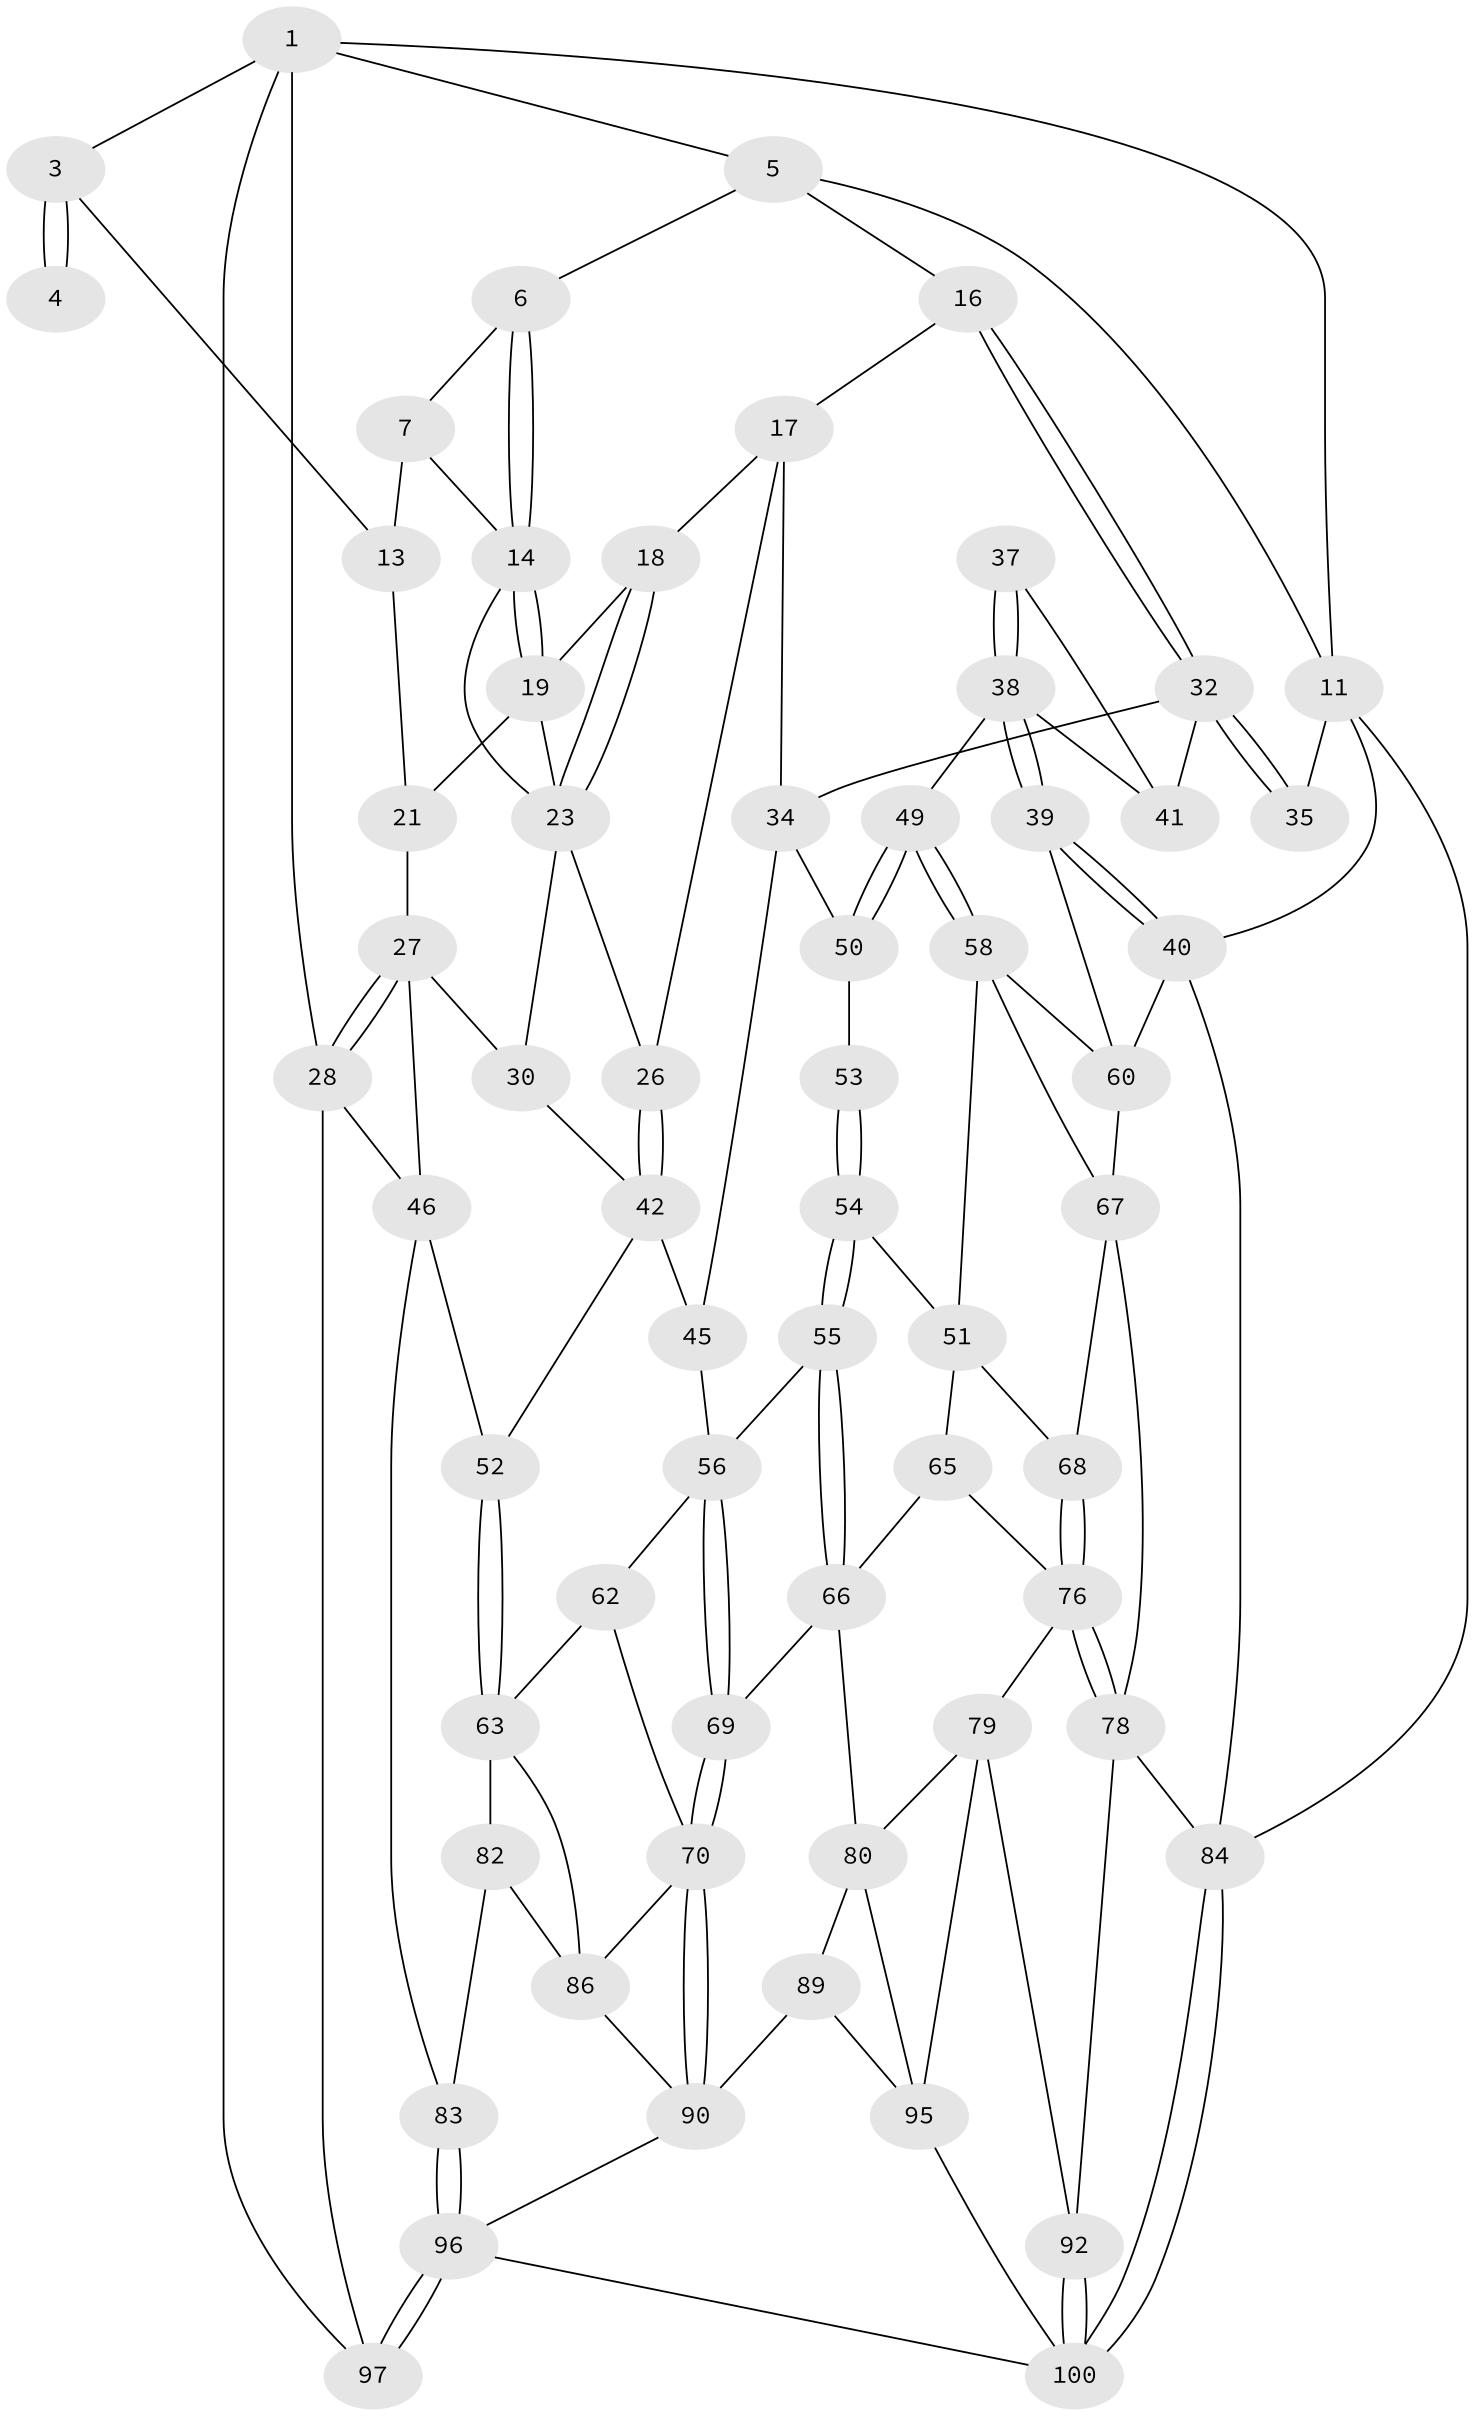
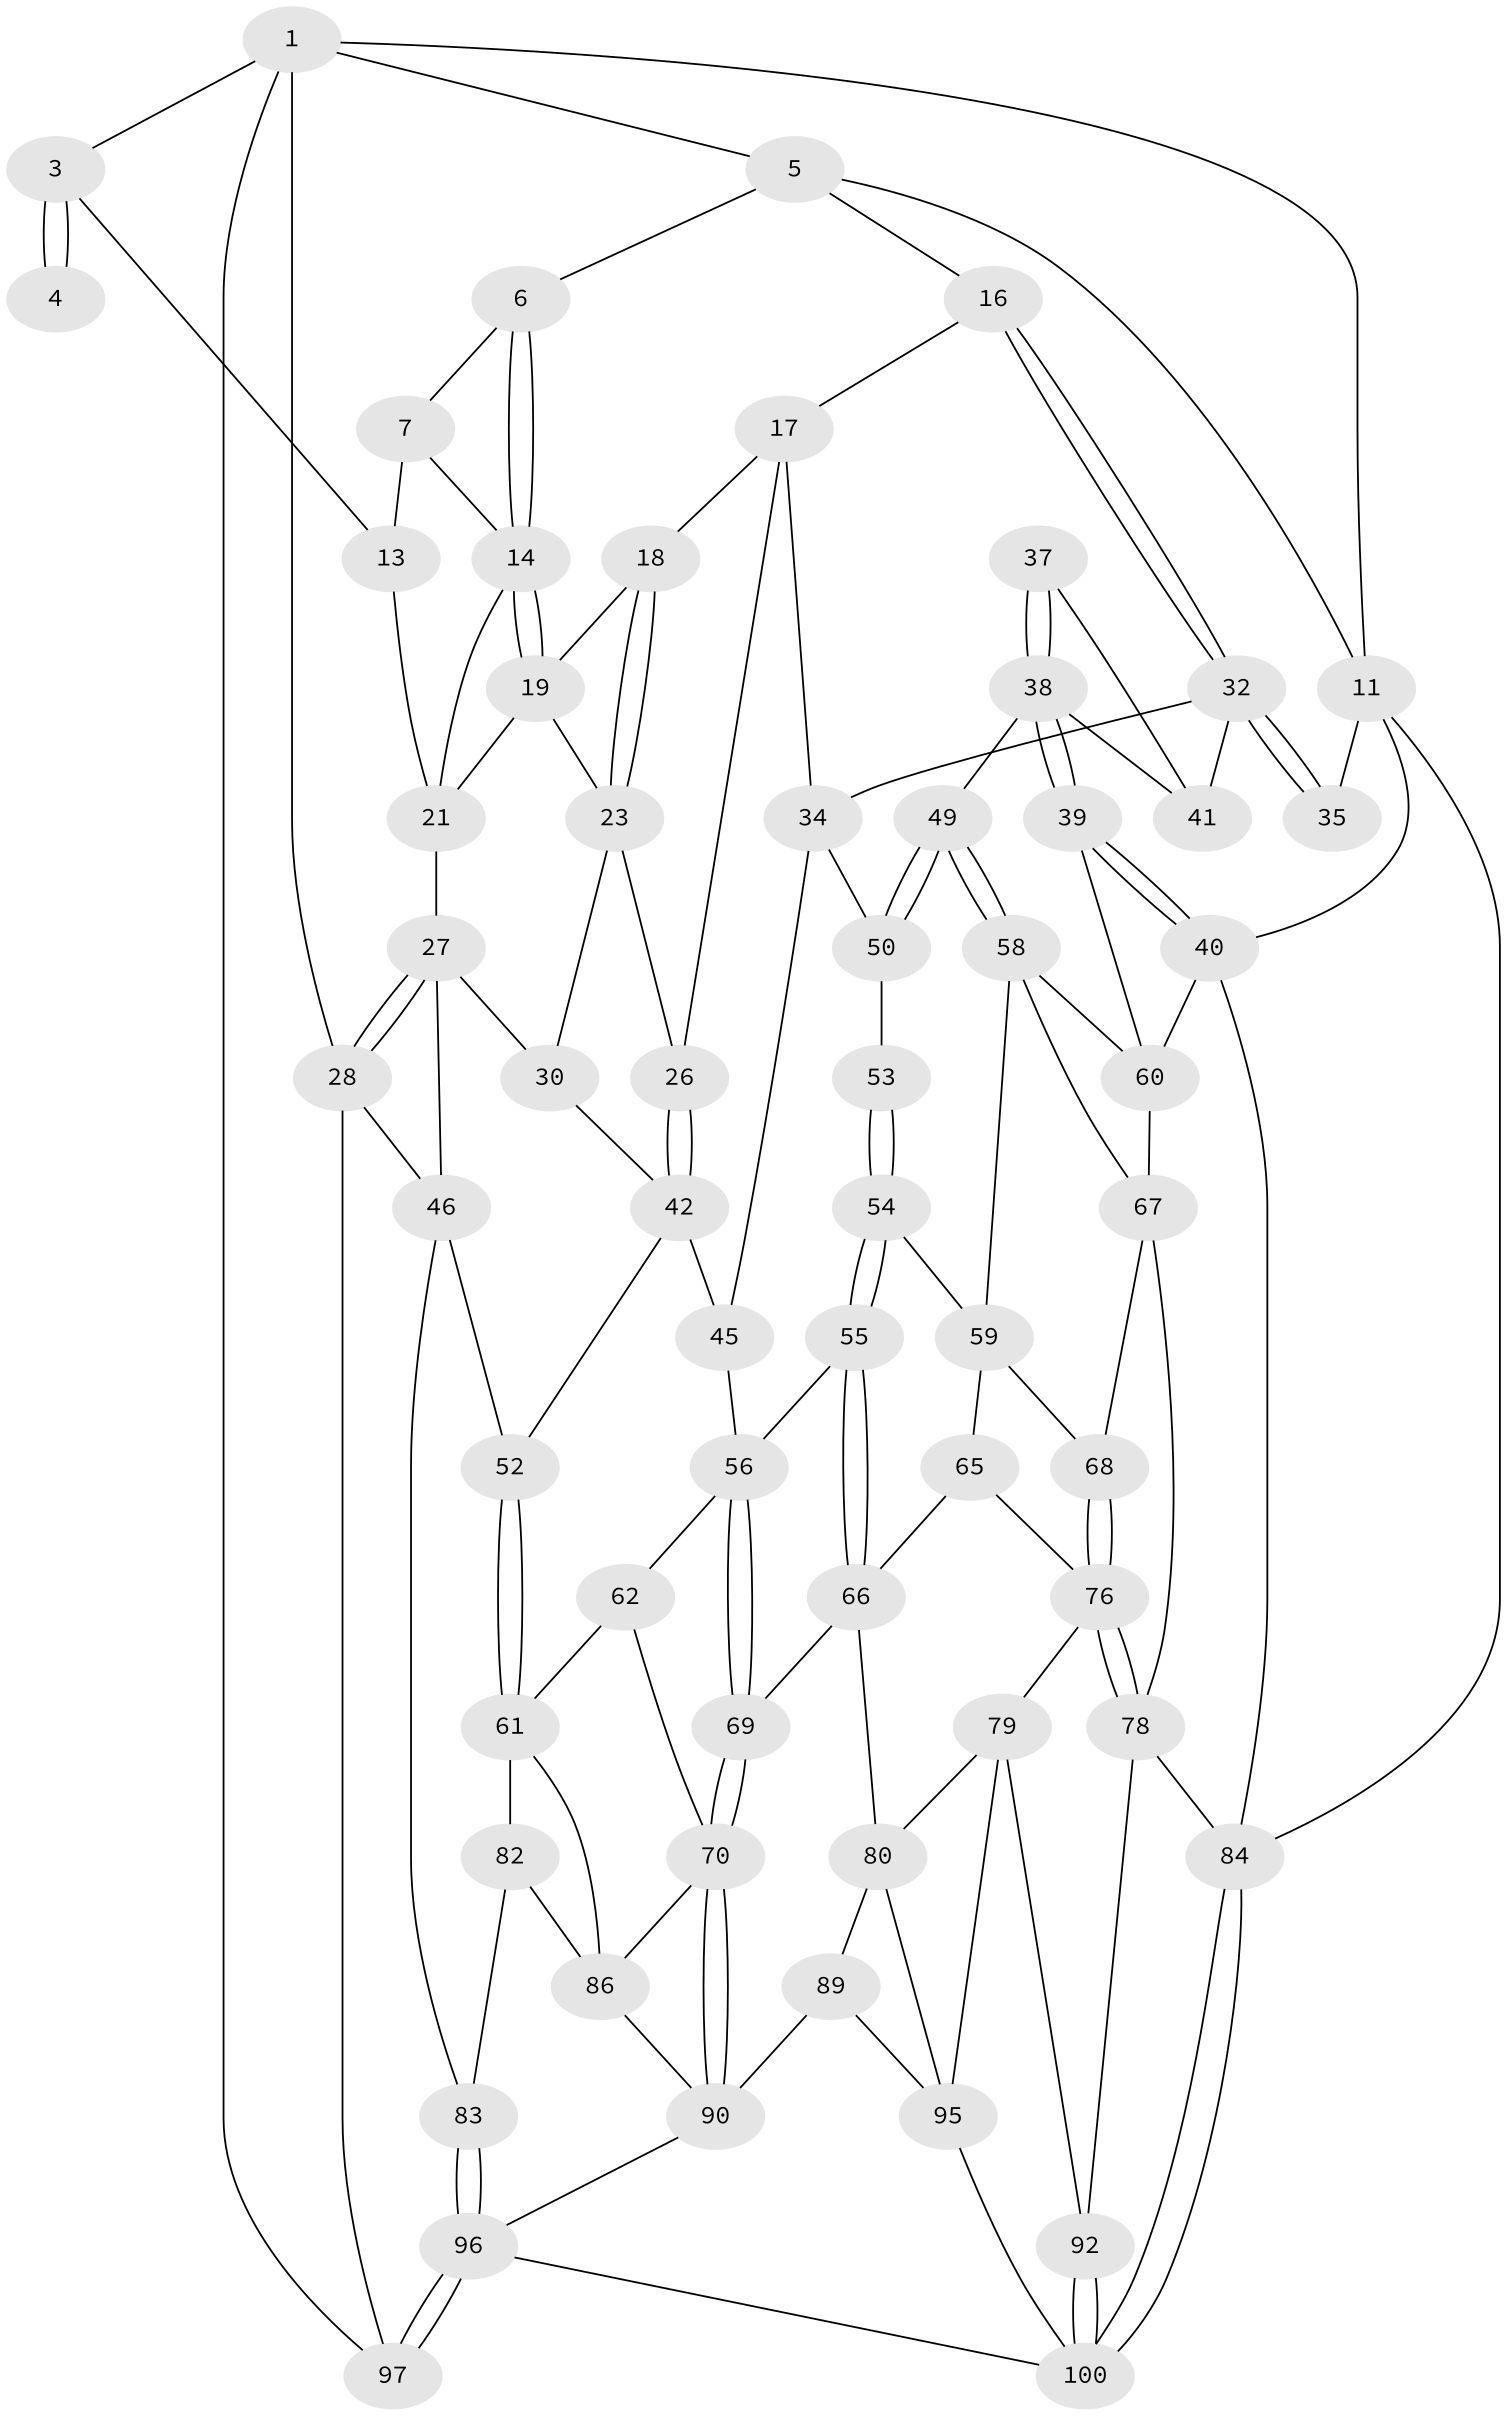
(465, 698) -> (461, 684)
(957, 1338) -> (984, 1338)
(490, 1727) -> (510, 1727)
